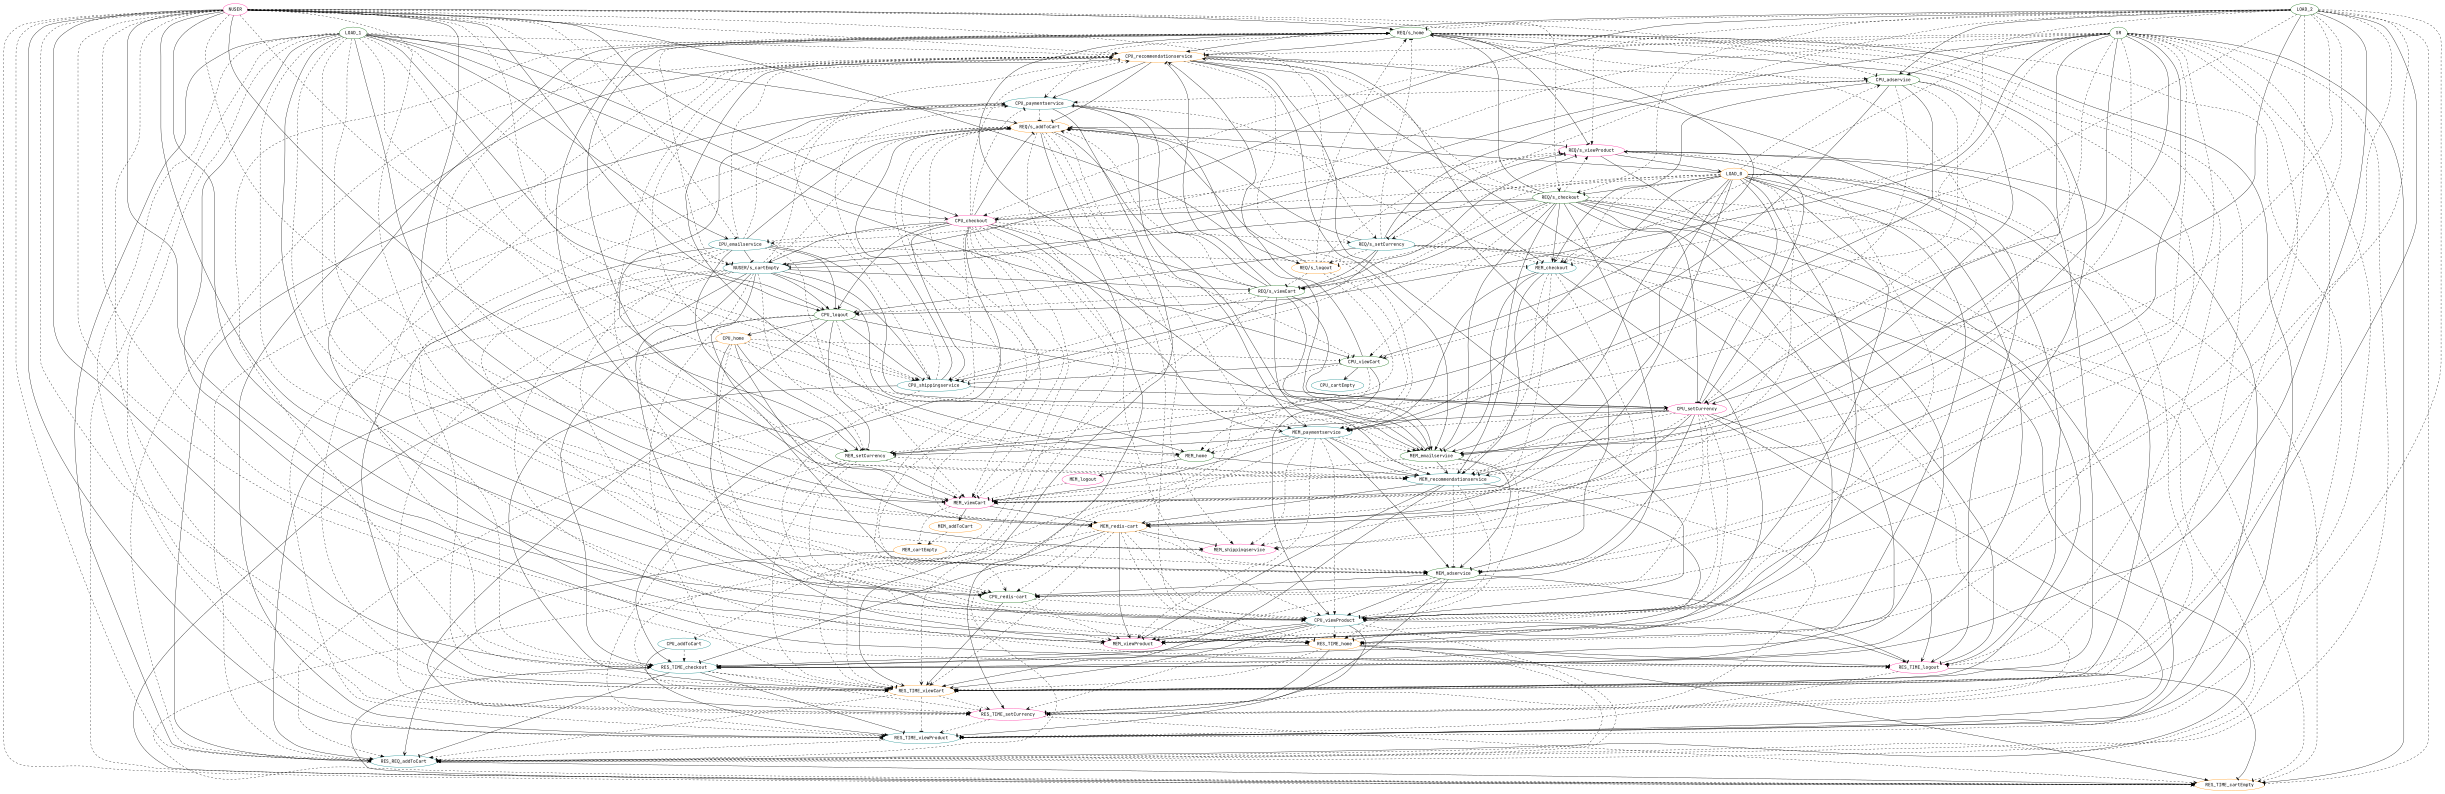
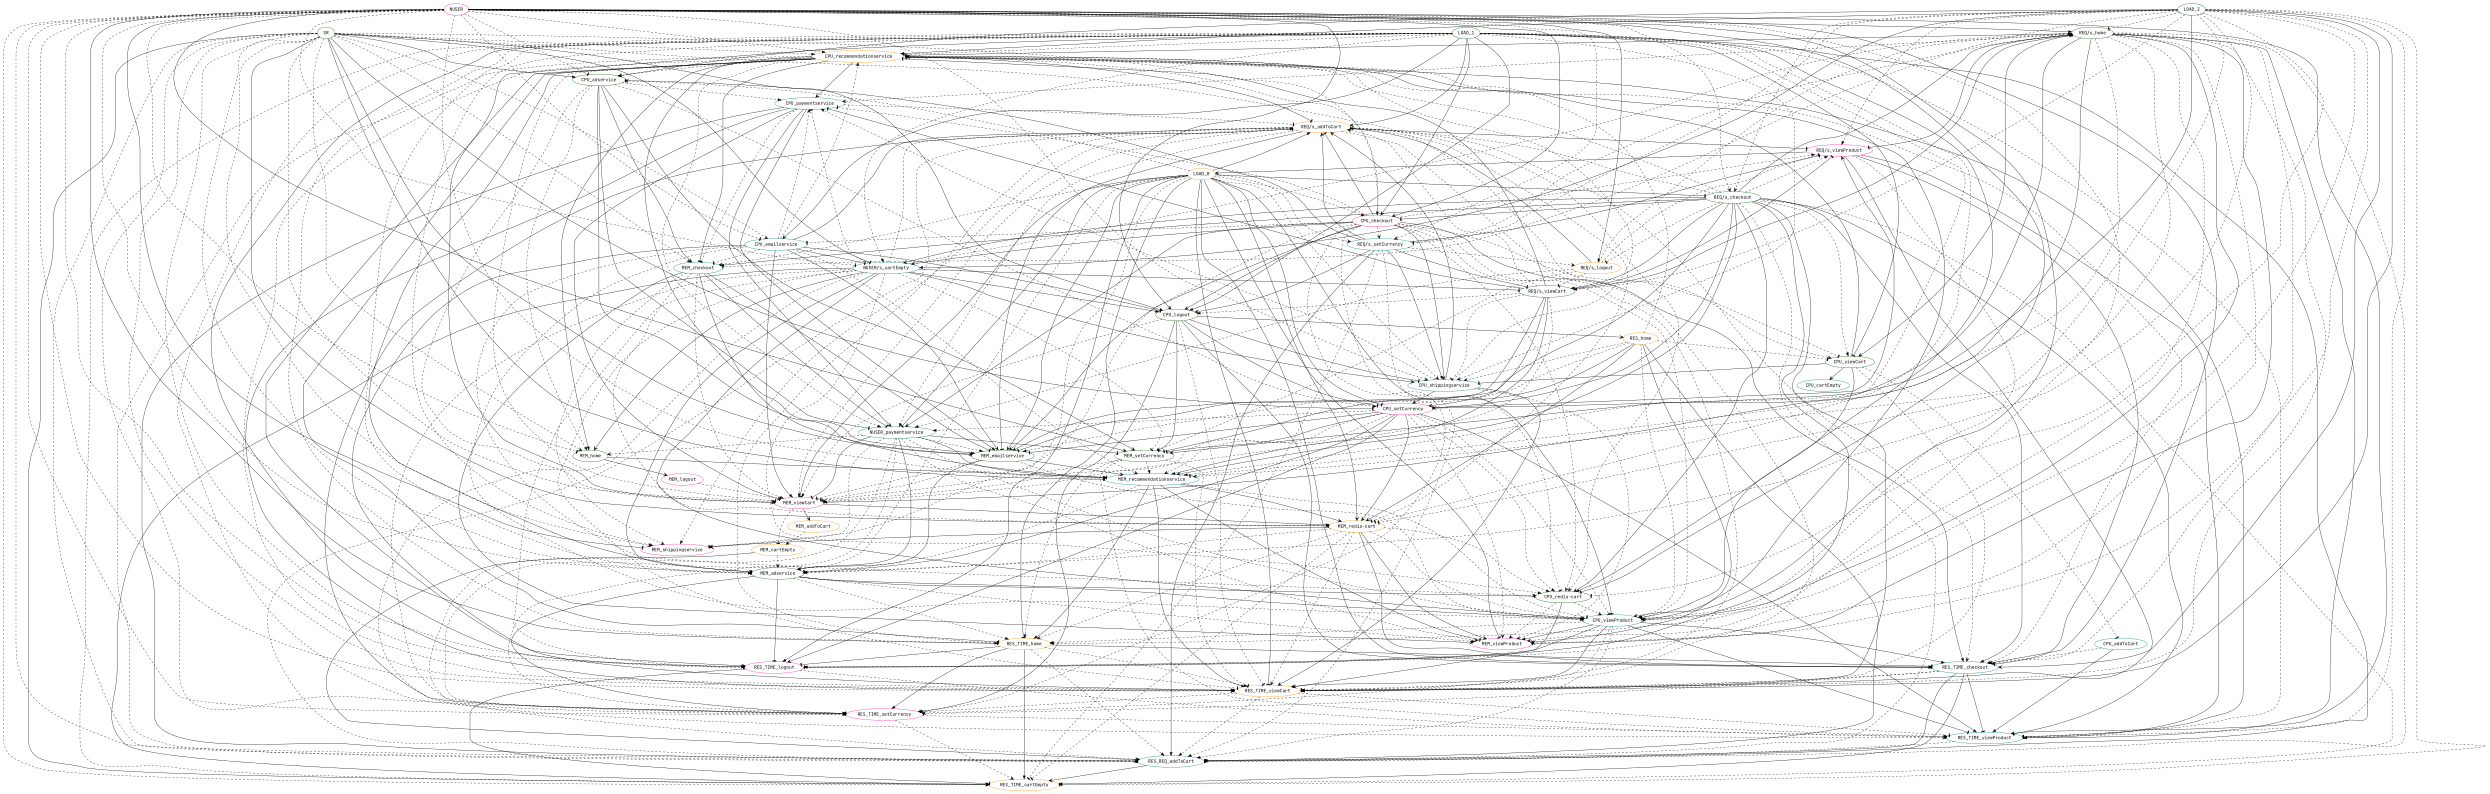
(733, 338) -> (1641, 338)
(1317, 432) -> (897, 432)
(1979, 689) -> (1506, 415)
